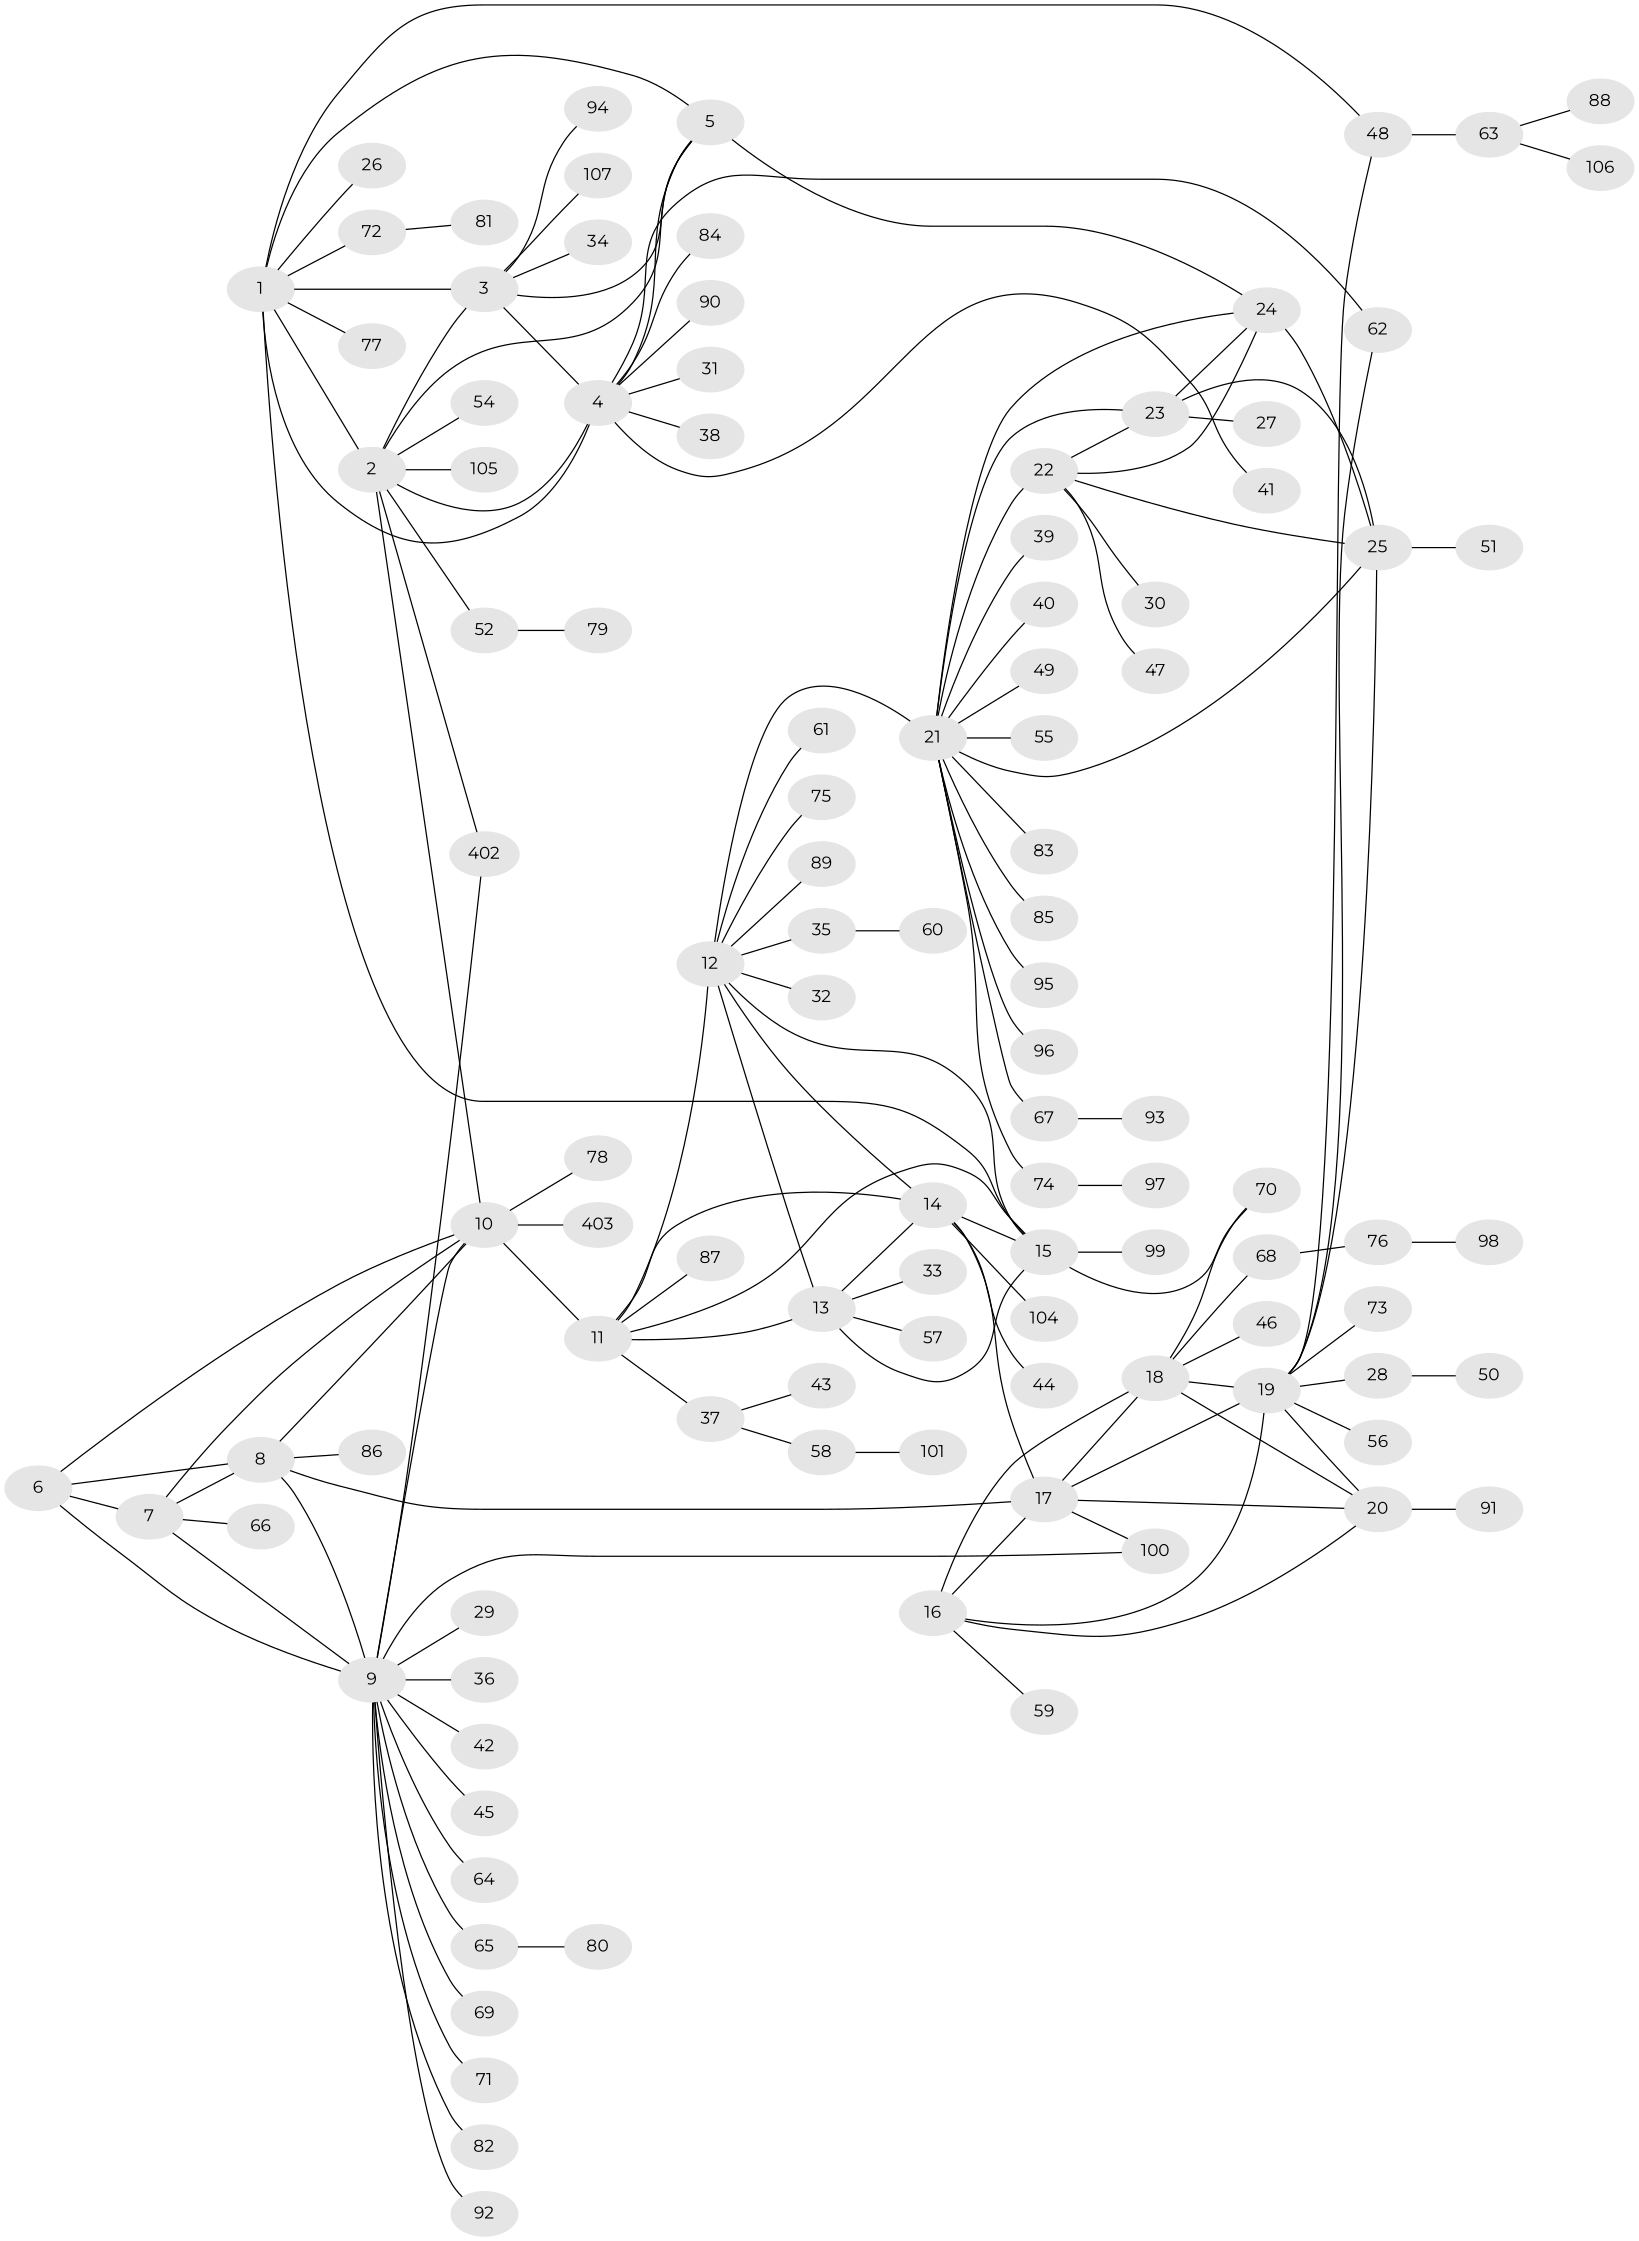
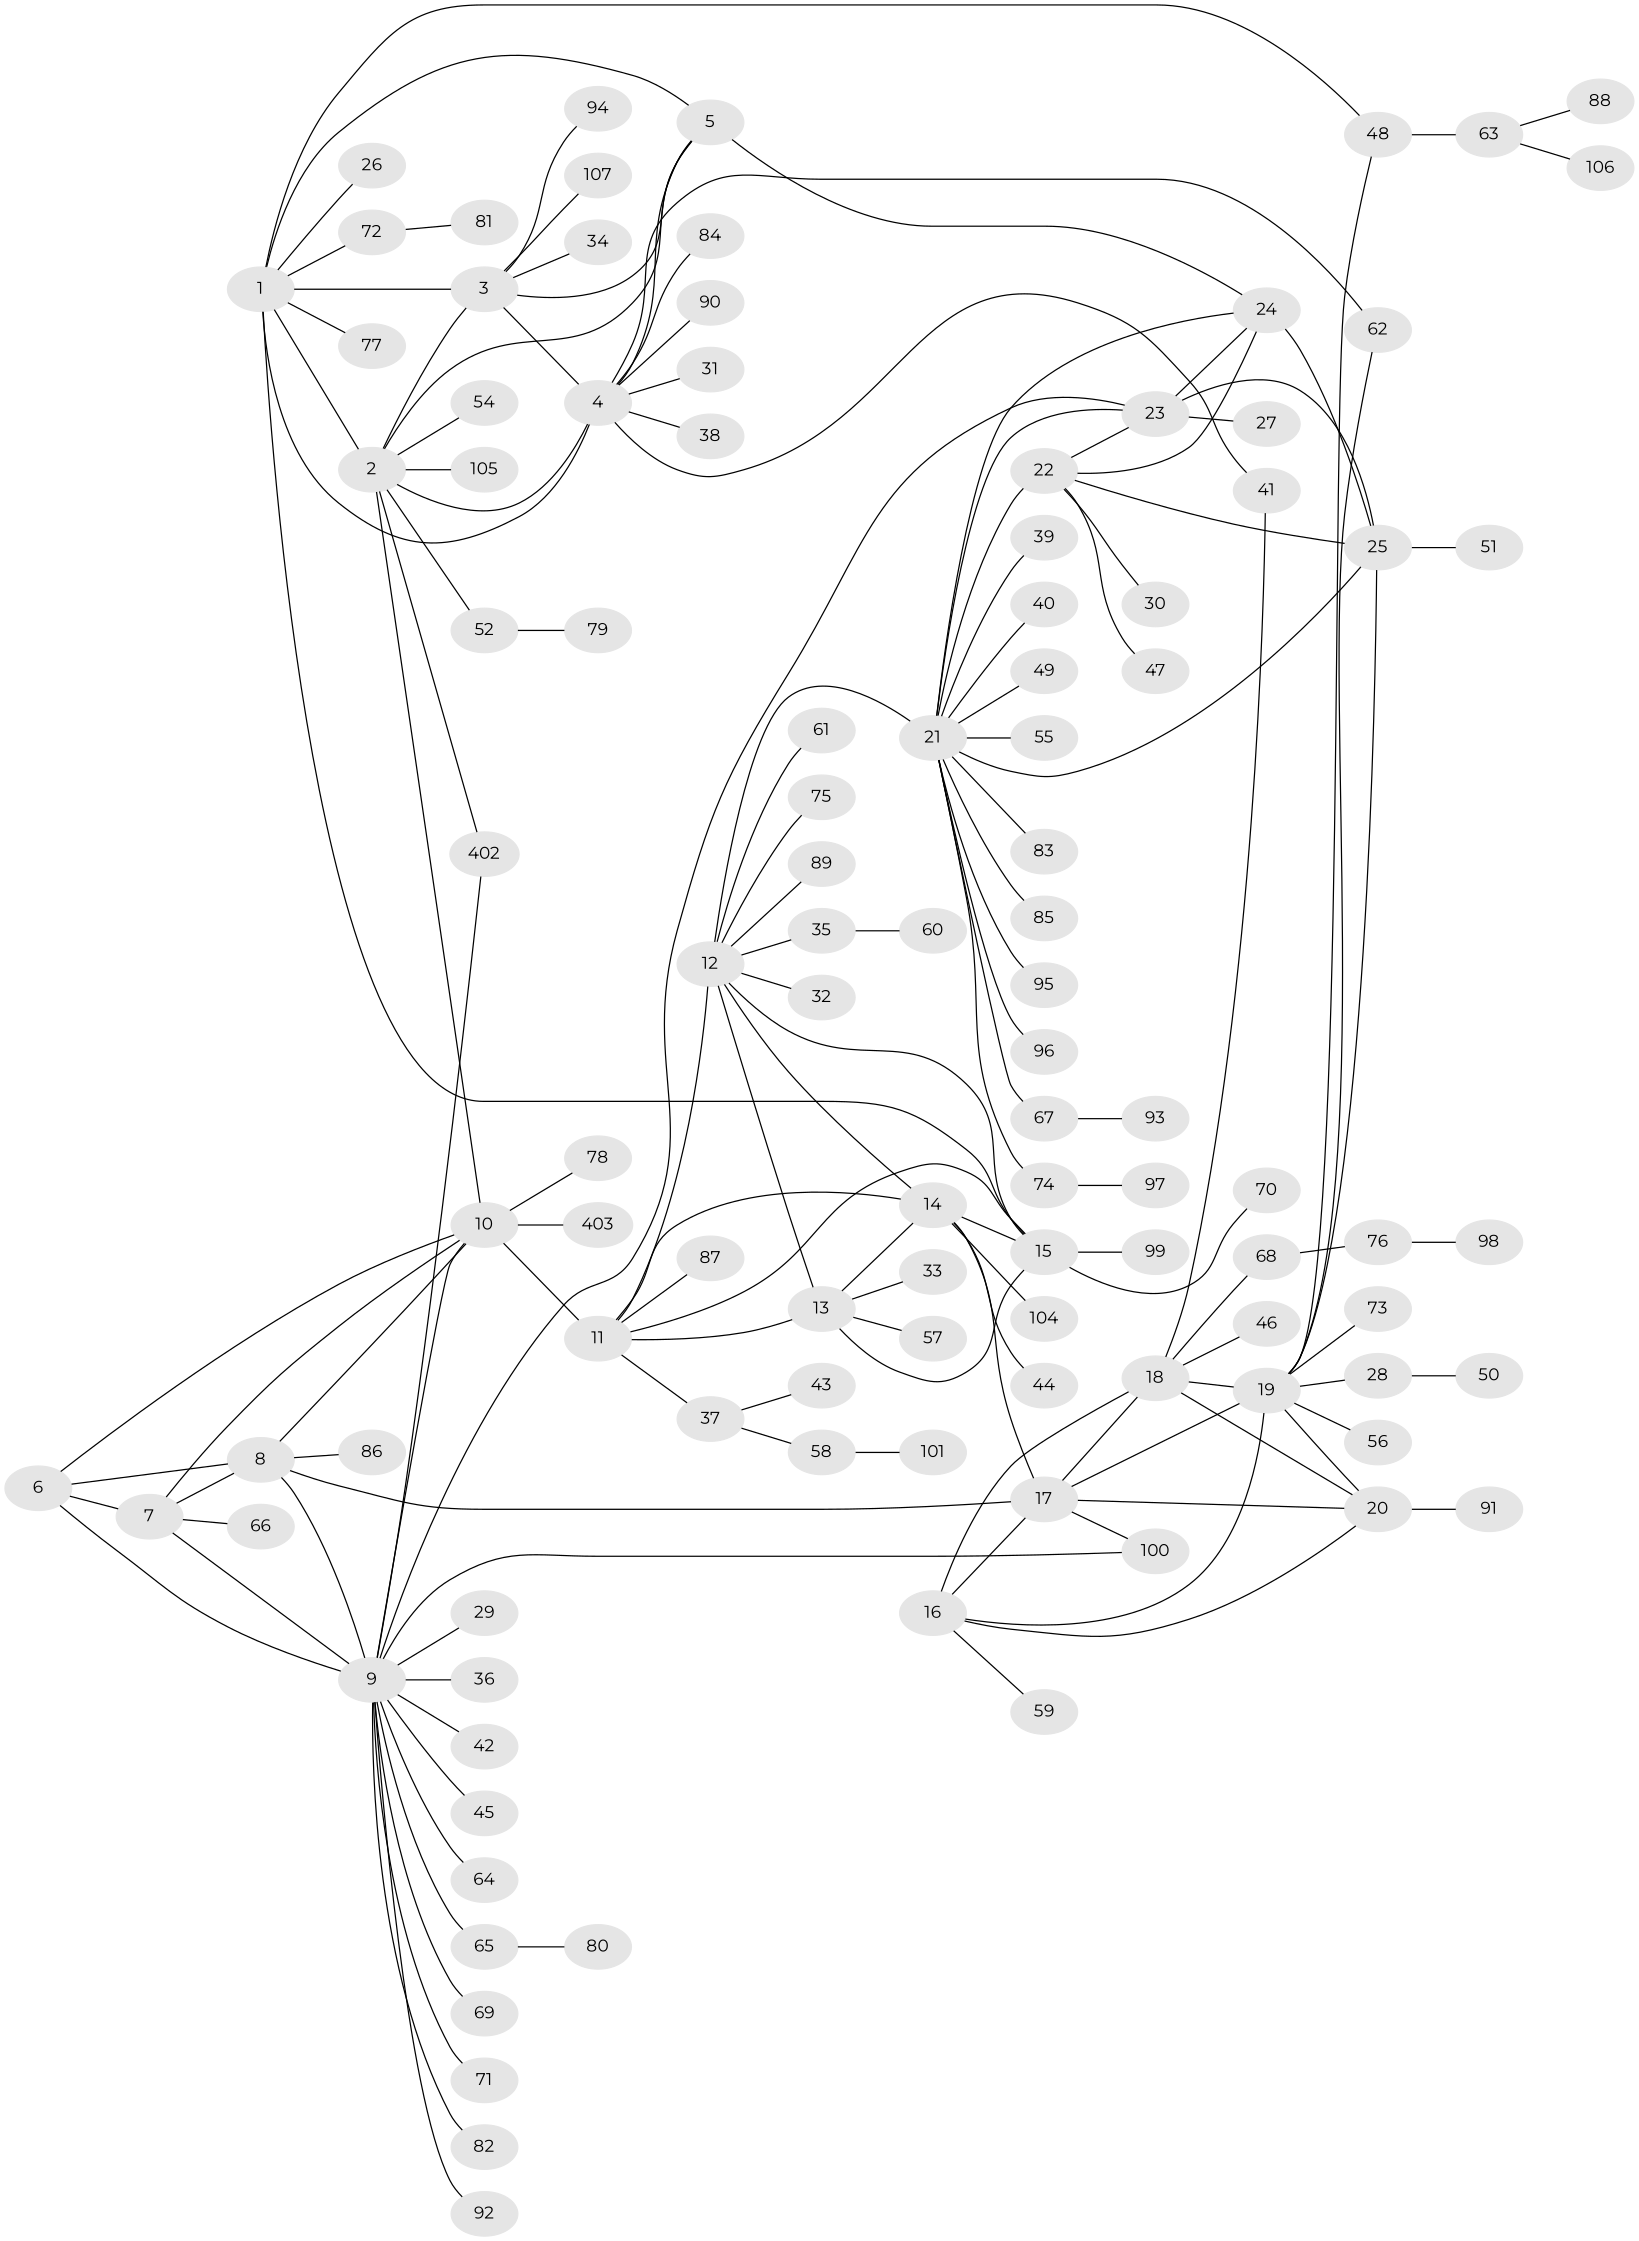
none -> (670, 964)
(1207, 1282) -> (1241, 939)
